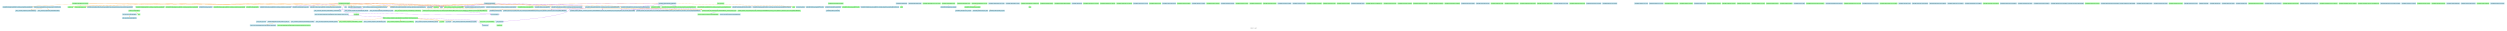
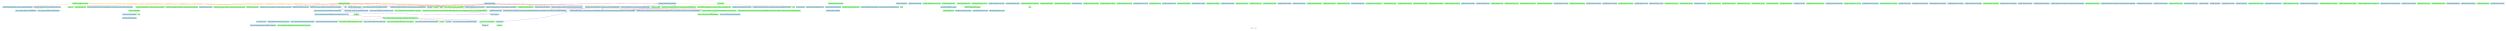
none -> (1626, 3)
none -> (948, 11)
